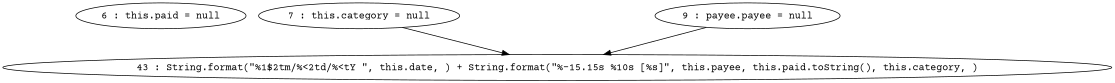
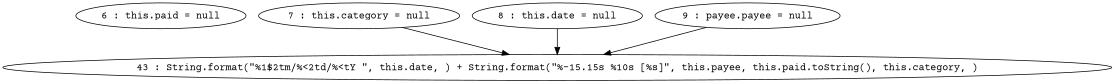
none -> (557, 16)
